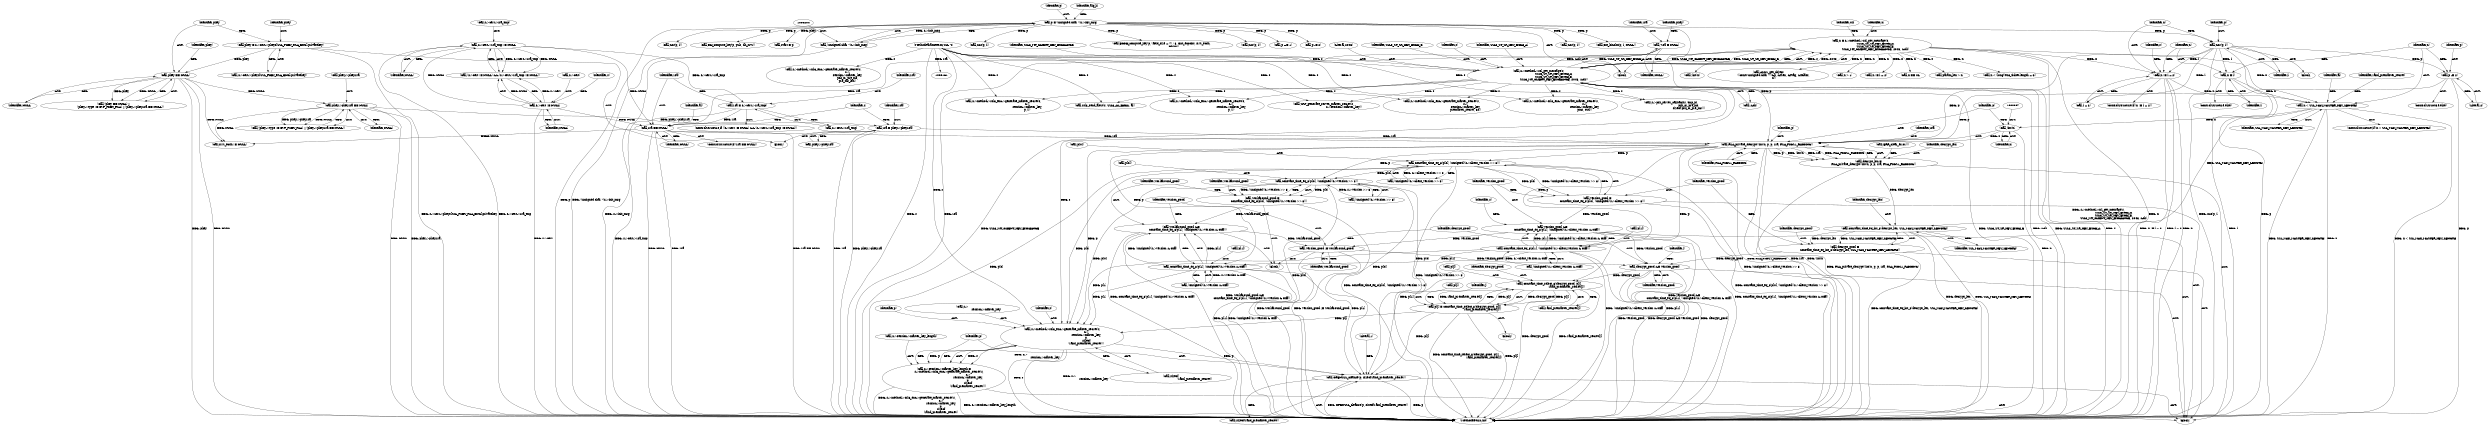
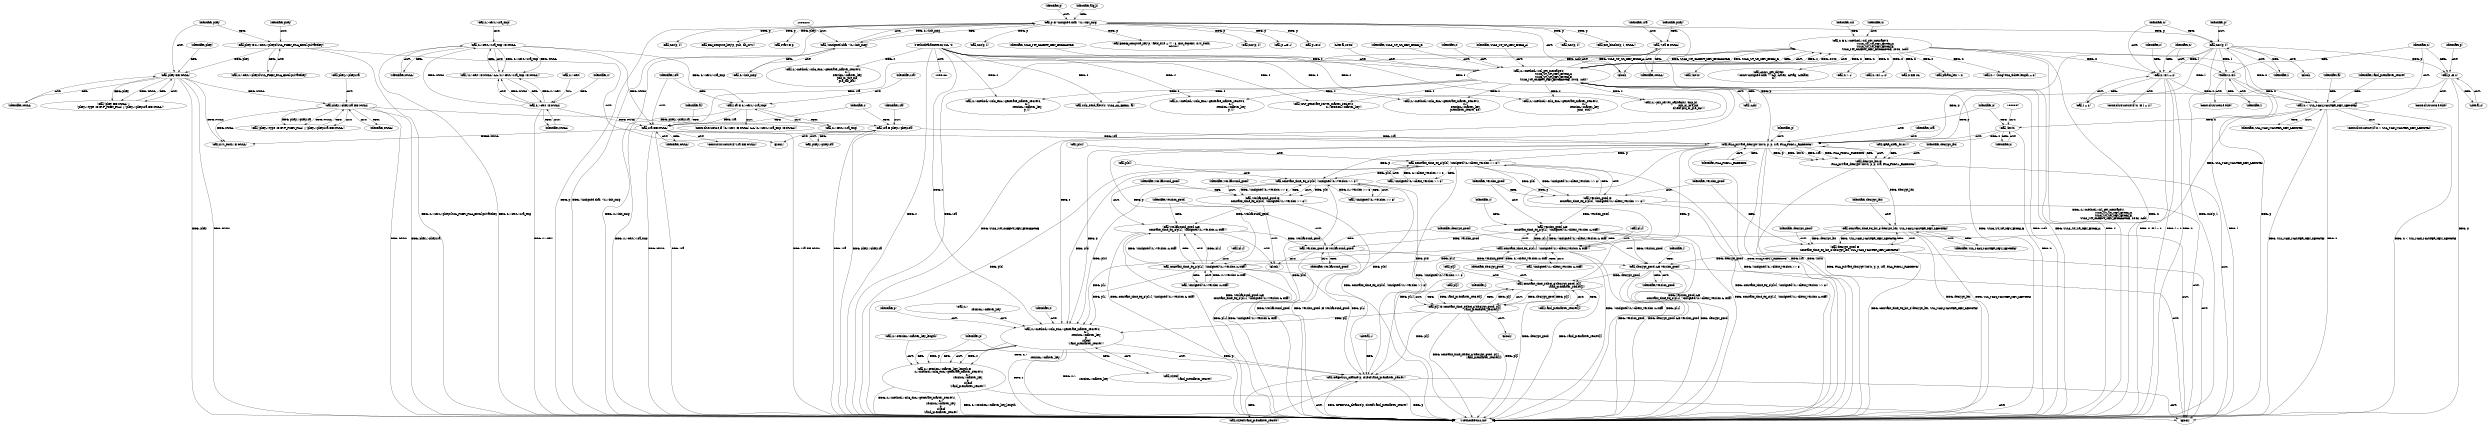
(941, 59) -> (941, 59)
none -> (745, 75)
(2227, 75) -> (2227, 75)
(569, 92) -> (569, 92)
